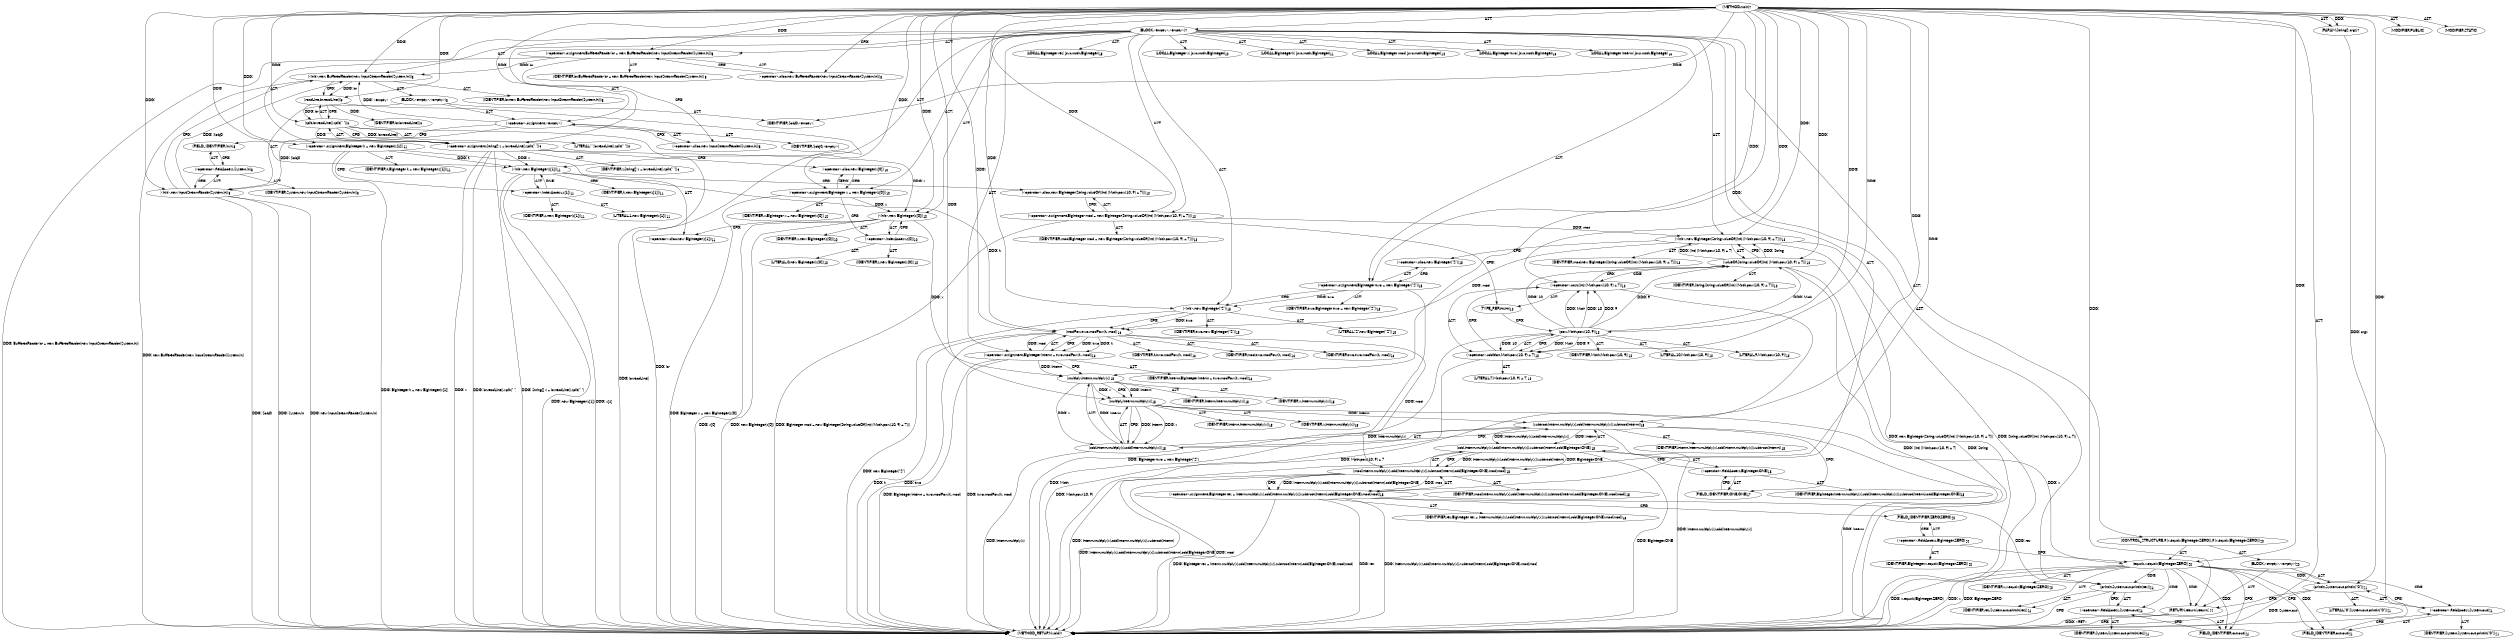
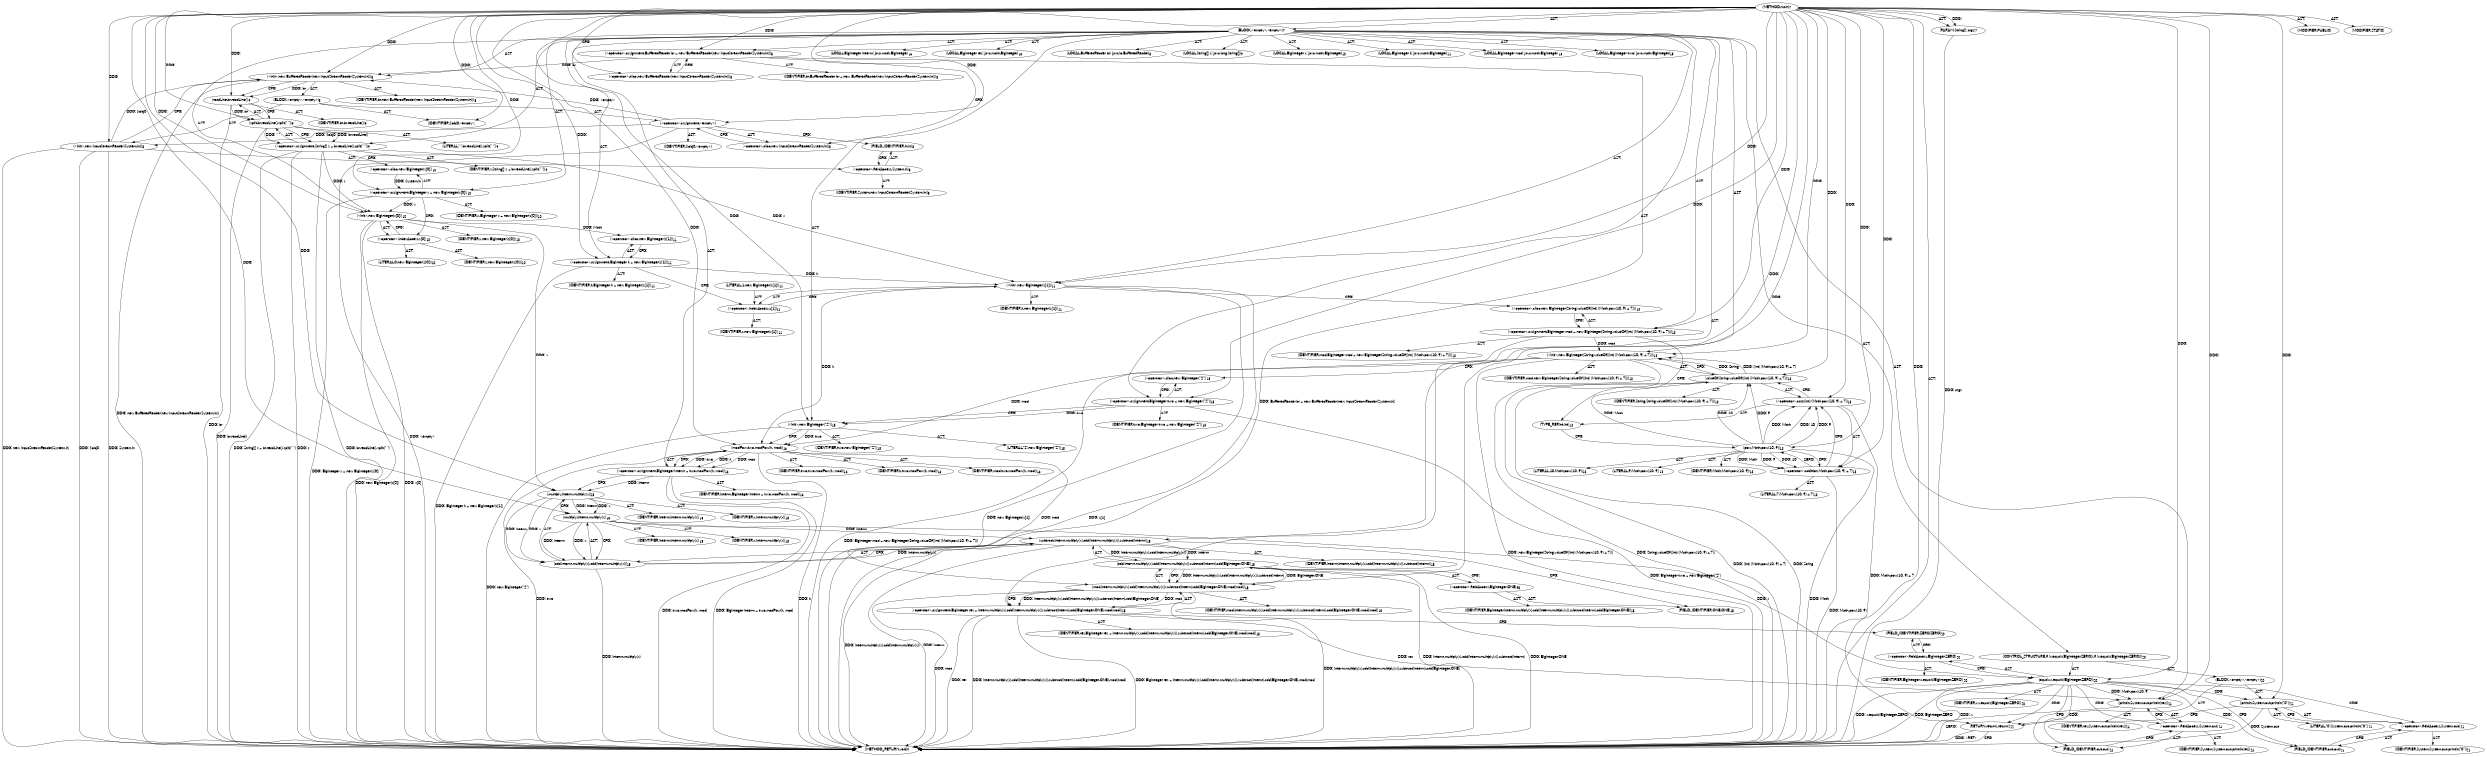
none -> (1109, 54)
none -> (1213, 54)
(355, 112) -> (300, 112)
none -> (2209, 170)
(199, 179) -> none
(551, 181) -> (813, 297)
(595, 181) -> (1035, 297)
(844, 181) -> (428, 181)
(857, 181) -> (408, 181)
(593, 204) -> (754, 296)
(737, 228) -> (593, 228)
none -> (637, 251)
(1638, 274) -> (1789, 390)
(1528, 344) -> (1810, 460)
(1770, 471) -> (1518, 587)
(1722, 483) -> none
none -> (422, 488)
(1749, 494) -> (1732, 610)
(2152, 576) -> (2130, 692)
(2075, 586) -> (1998, 669)
(2061, 611) -> (1952, 727)
